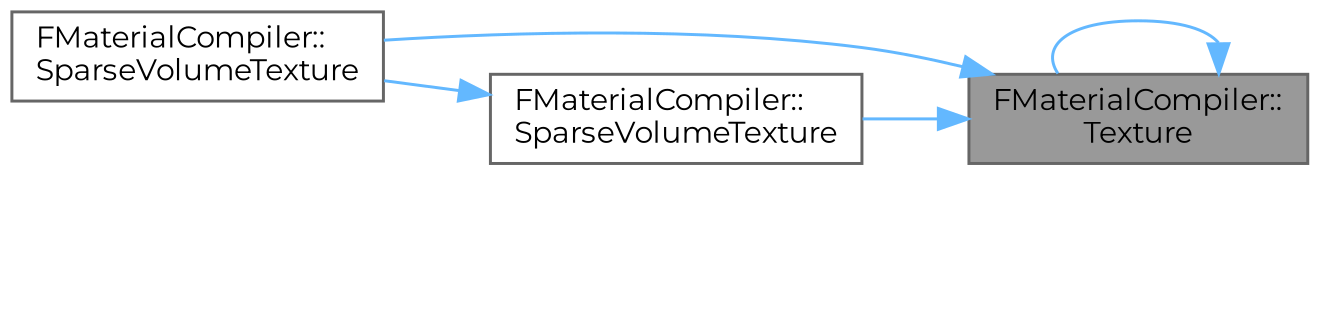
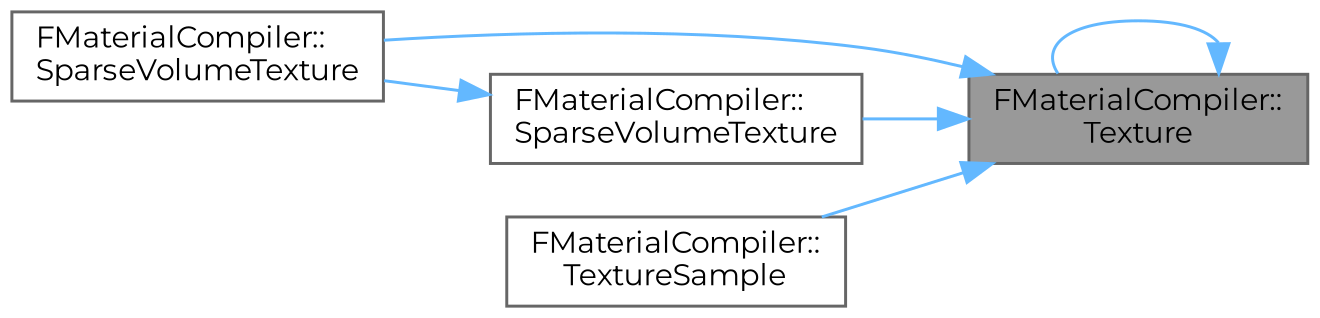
none -> (676, 262)
